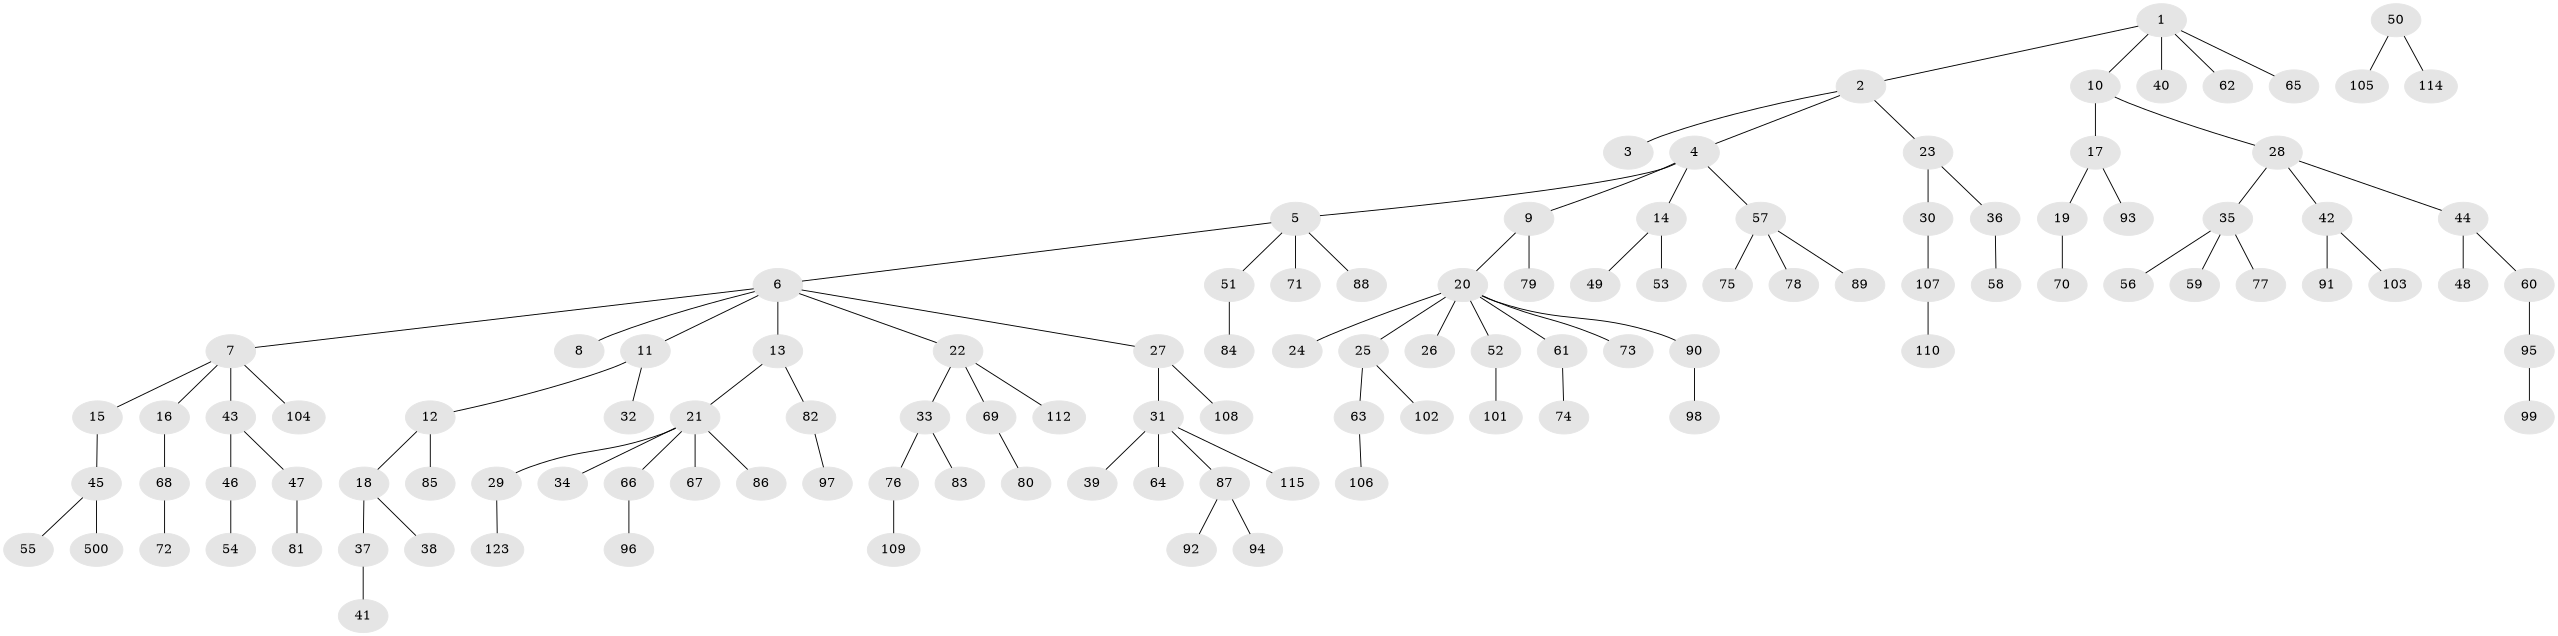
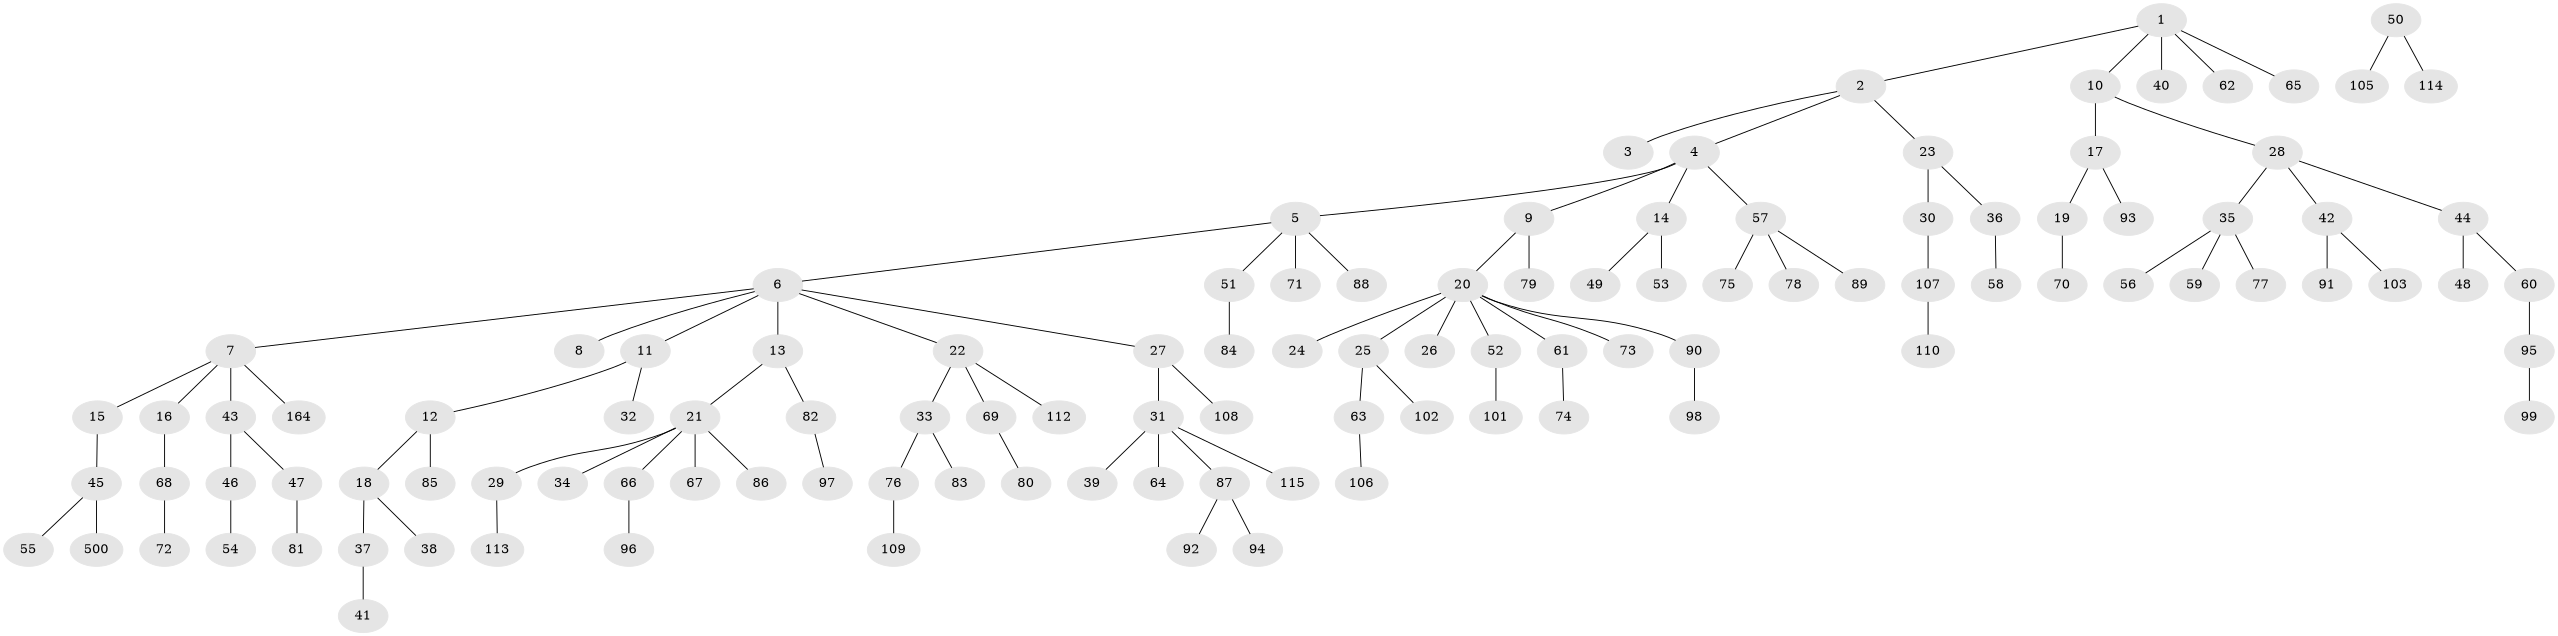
(299, 417) -> (299, 417)
(497, 550) -> (497, 550)
